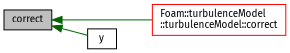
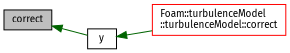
(107, 20) -> (139, 33)
